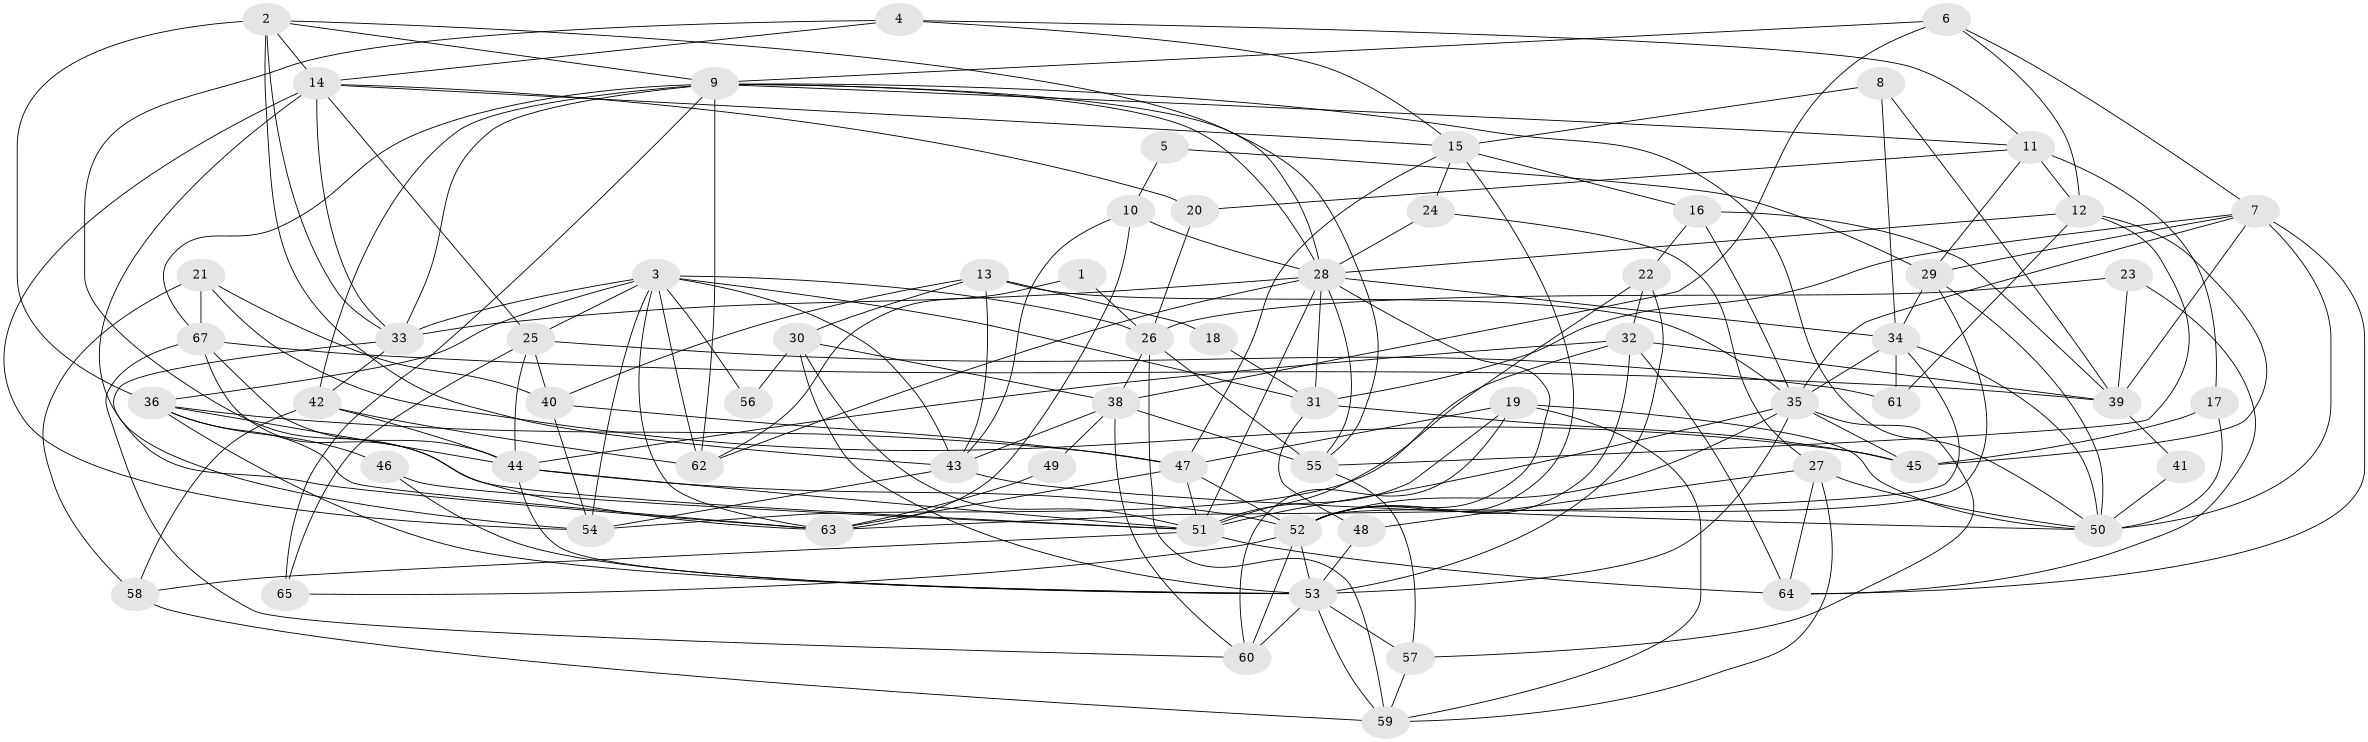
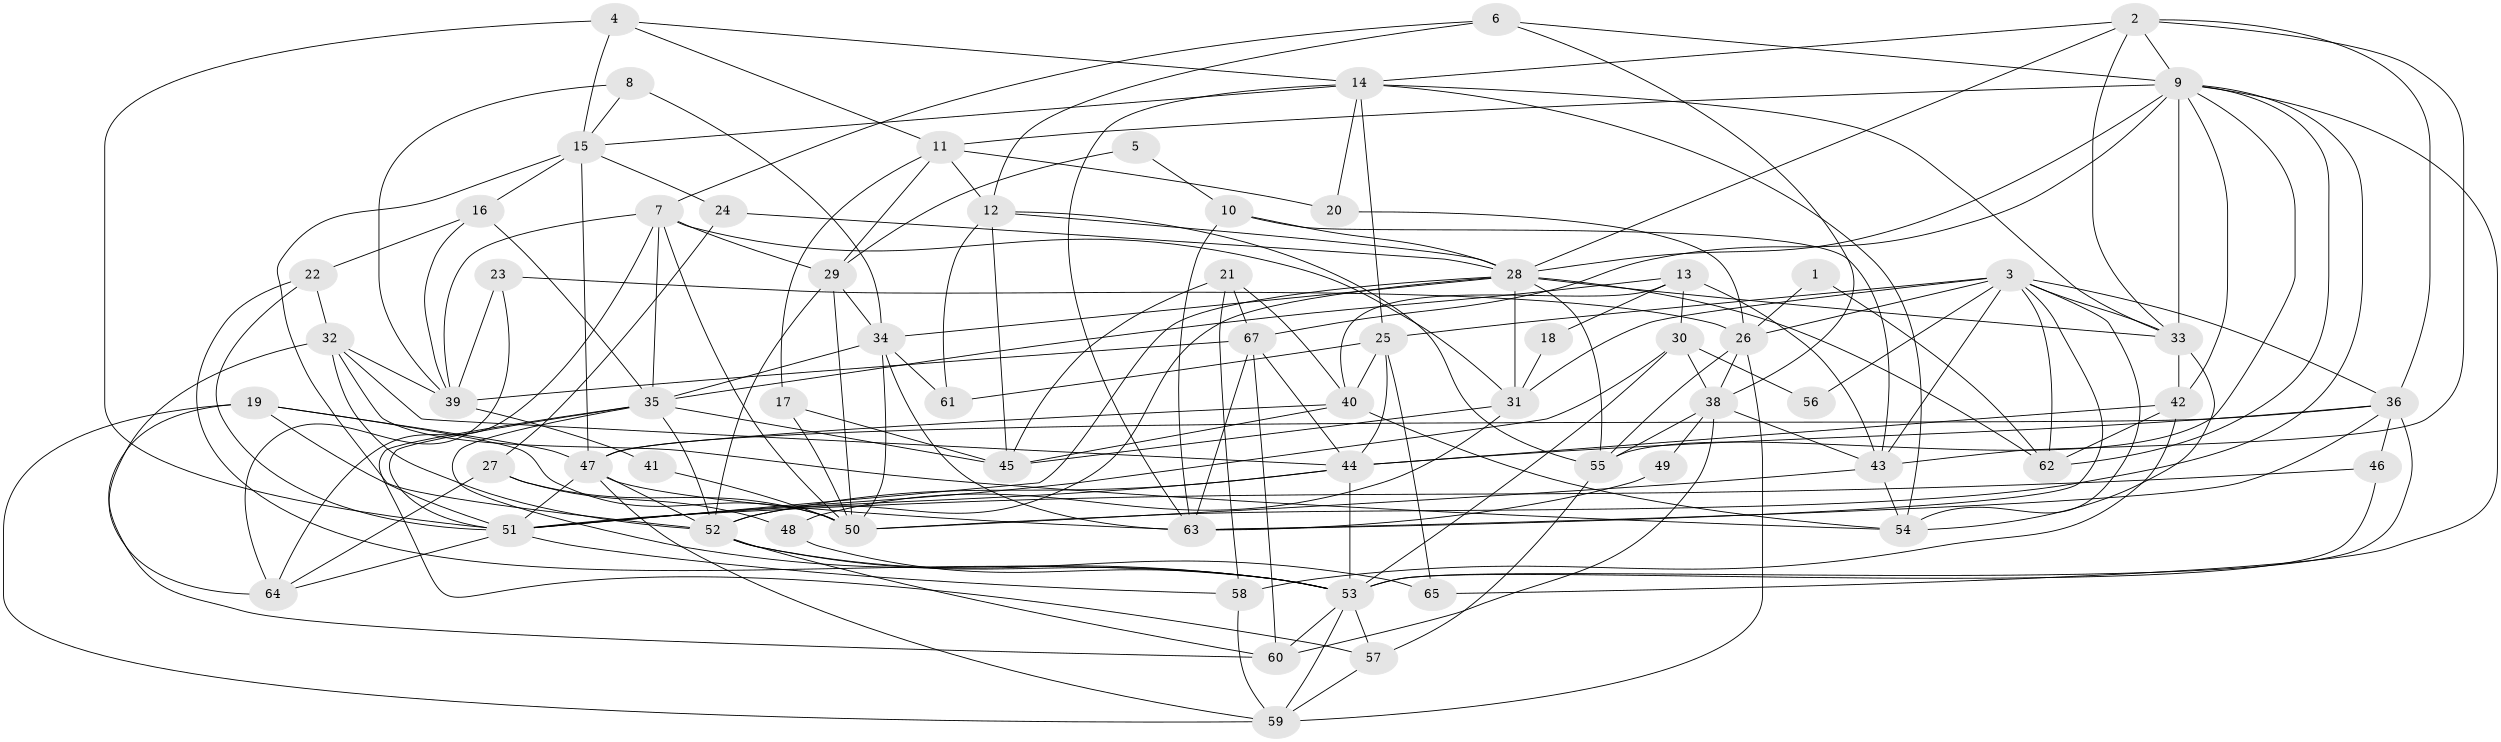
none -> (1186, 434)
(1690, 682) -> (910, 641)
